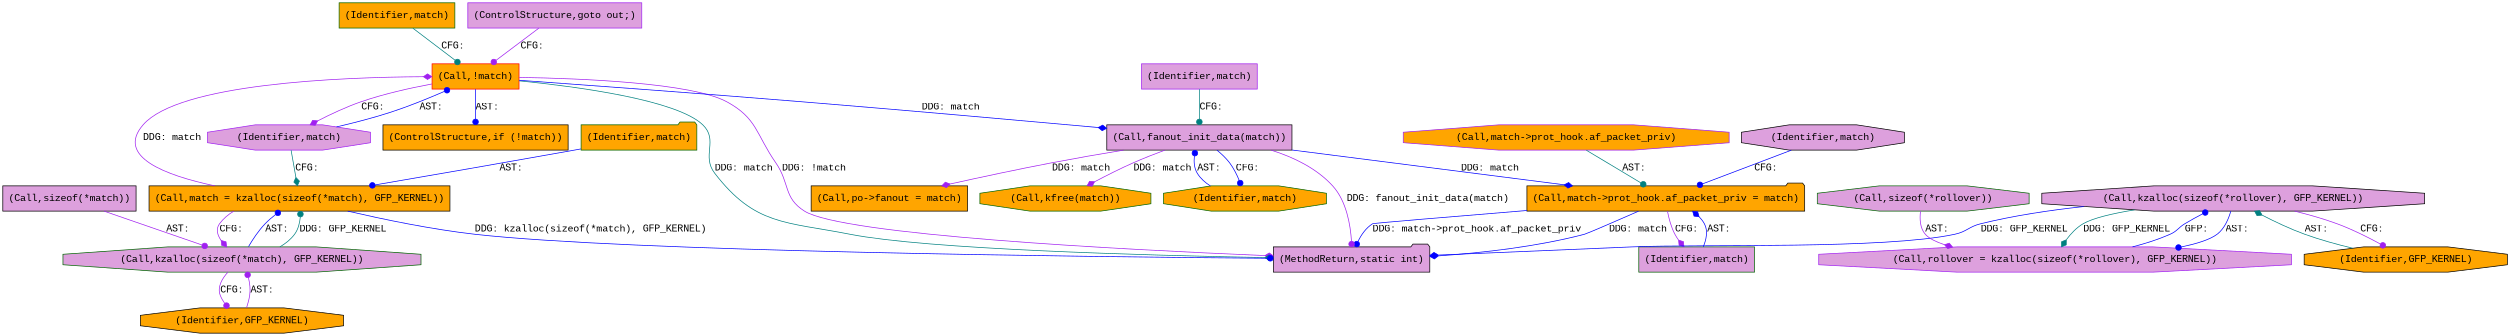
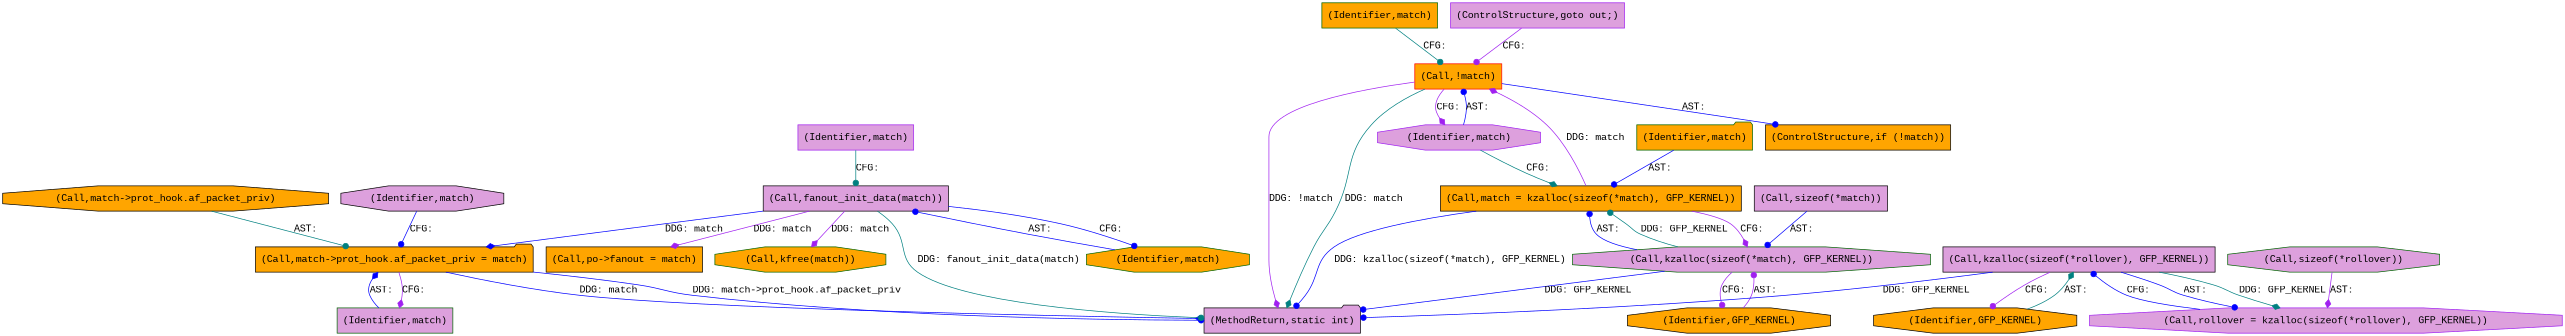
(809, 102) -> none
(1566, 137) -> (166, 198)
(1328, 182) -> (1018, 302)
(2233, 198) -> (2079, 260)
(153, 228) -> (1788, 227)
(2200, 229) -> (2141, 290)
(1763, 245) -> (1680, 303)
none -> (1515, 290)
